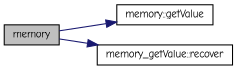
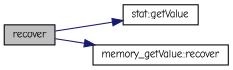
(165, 15) -> (161, 15)
(32, 35) -> (30, 35)
